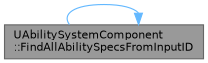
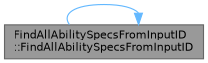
(104, 42) -> (104, 42)
